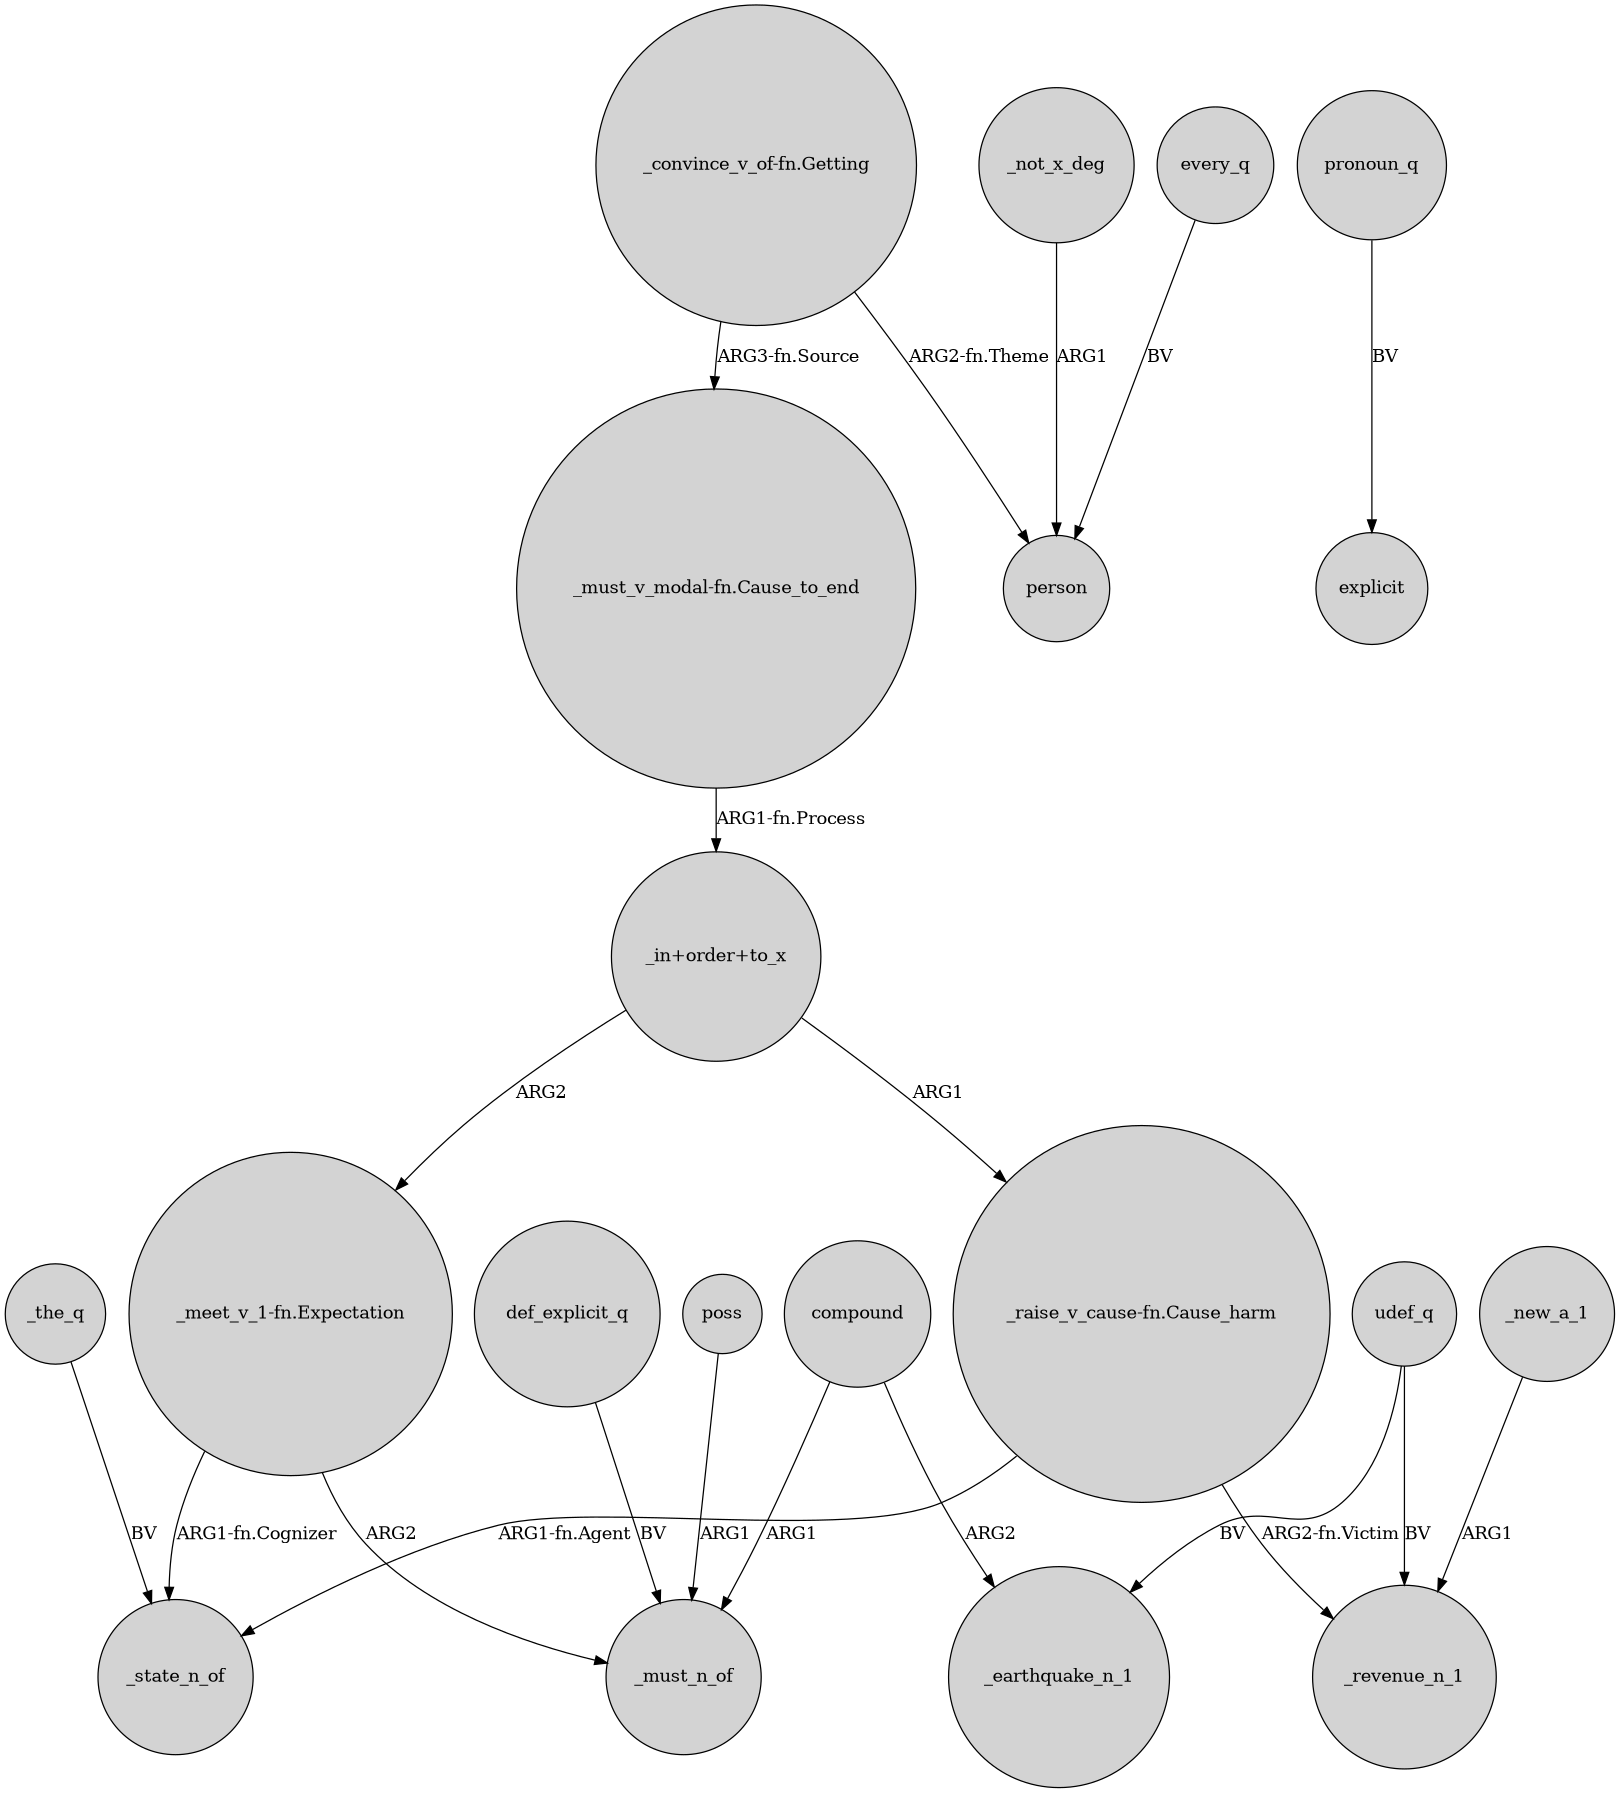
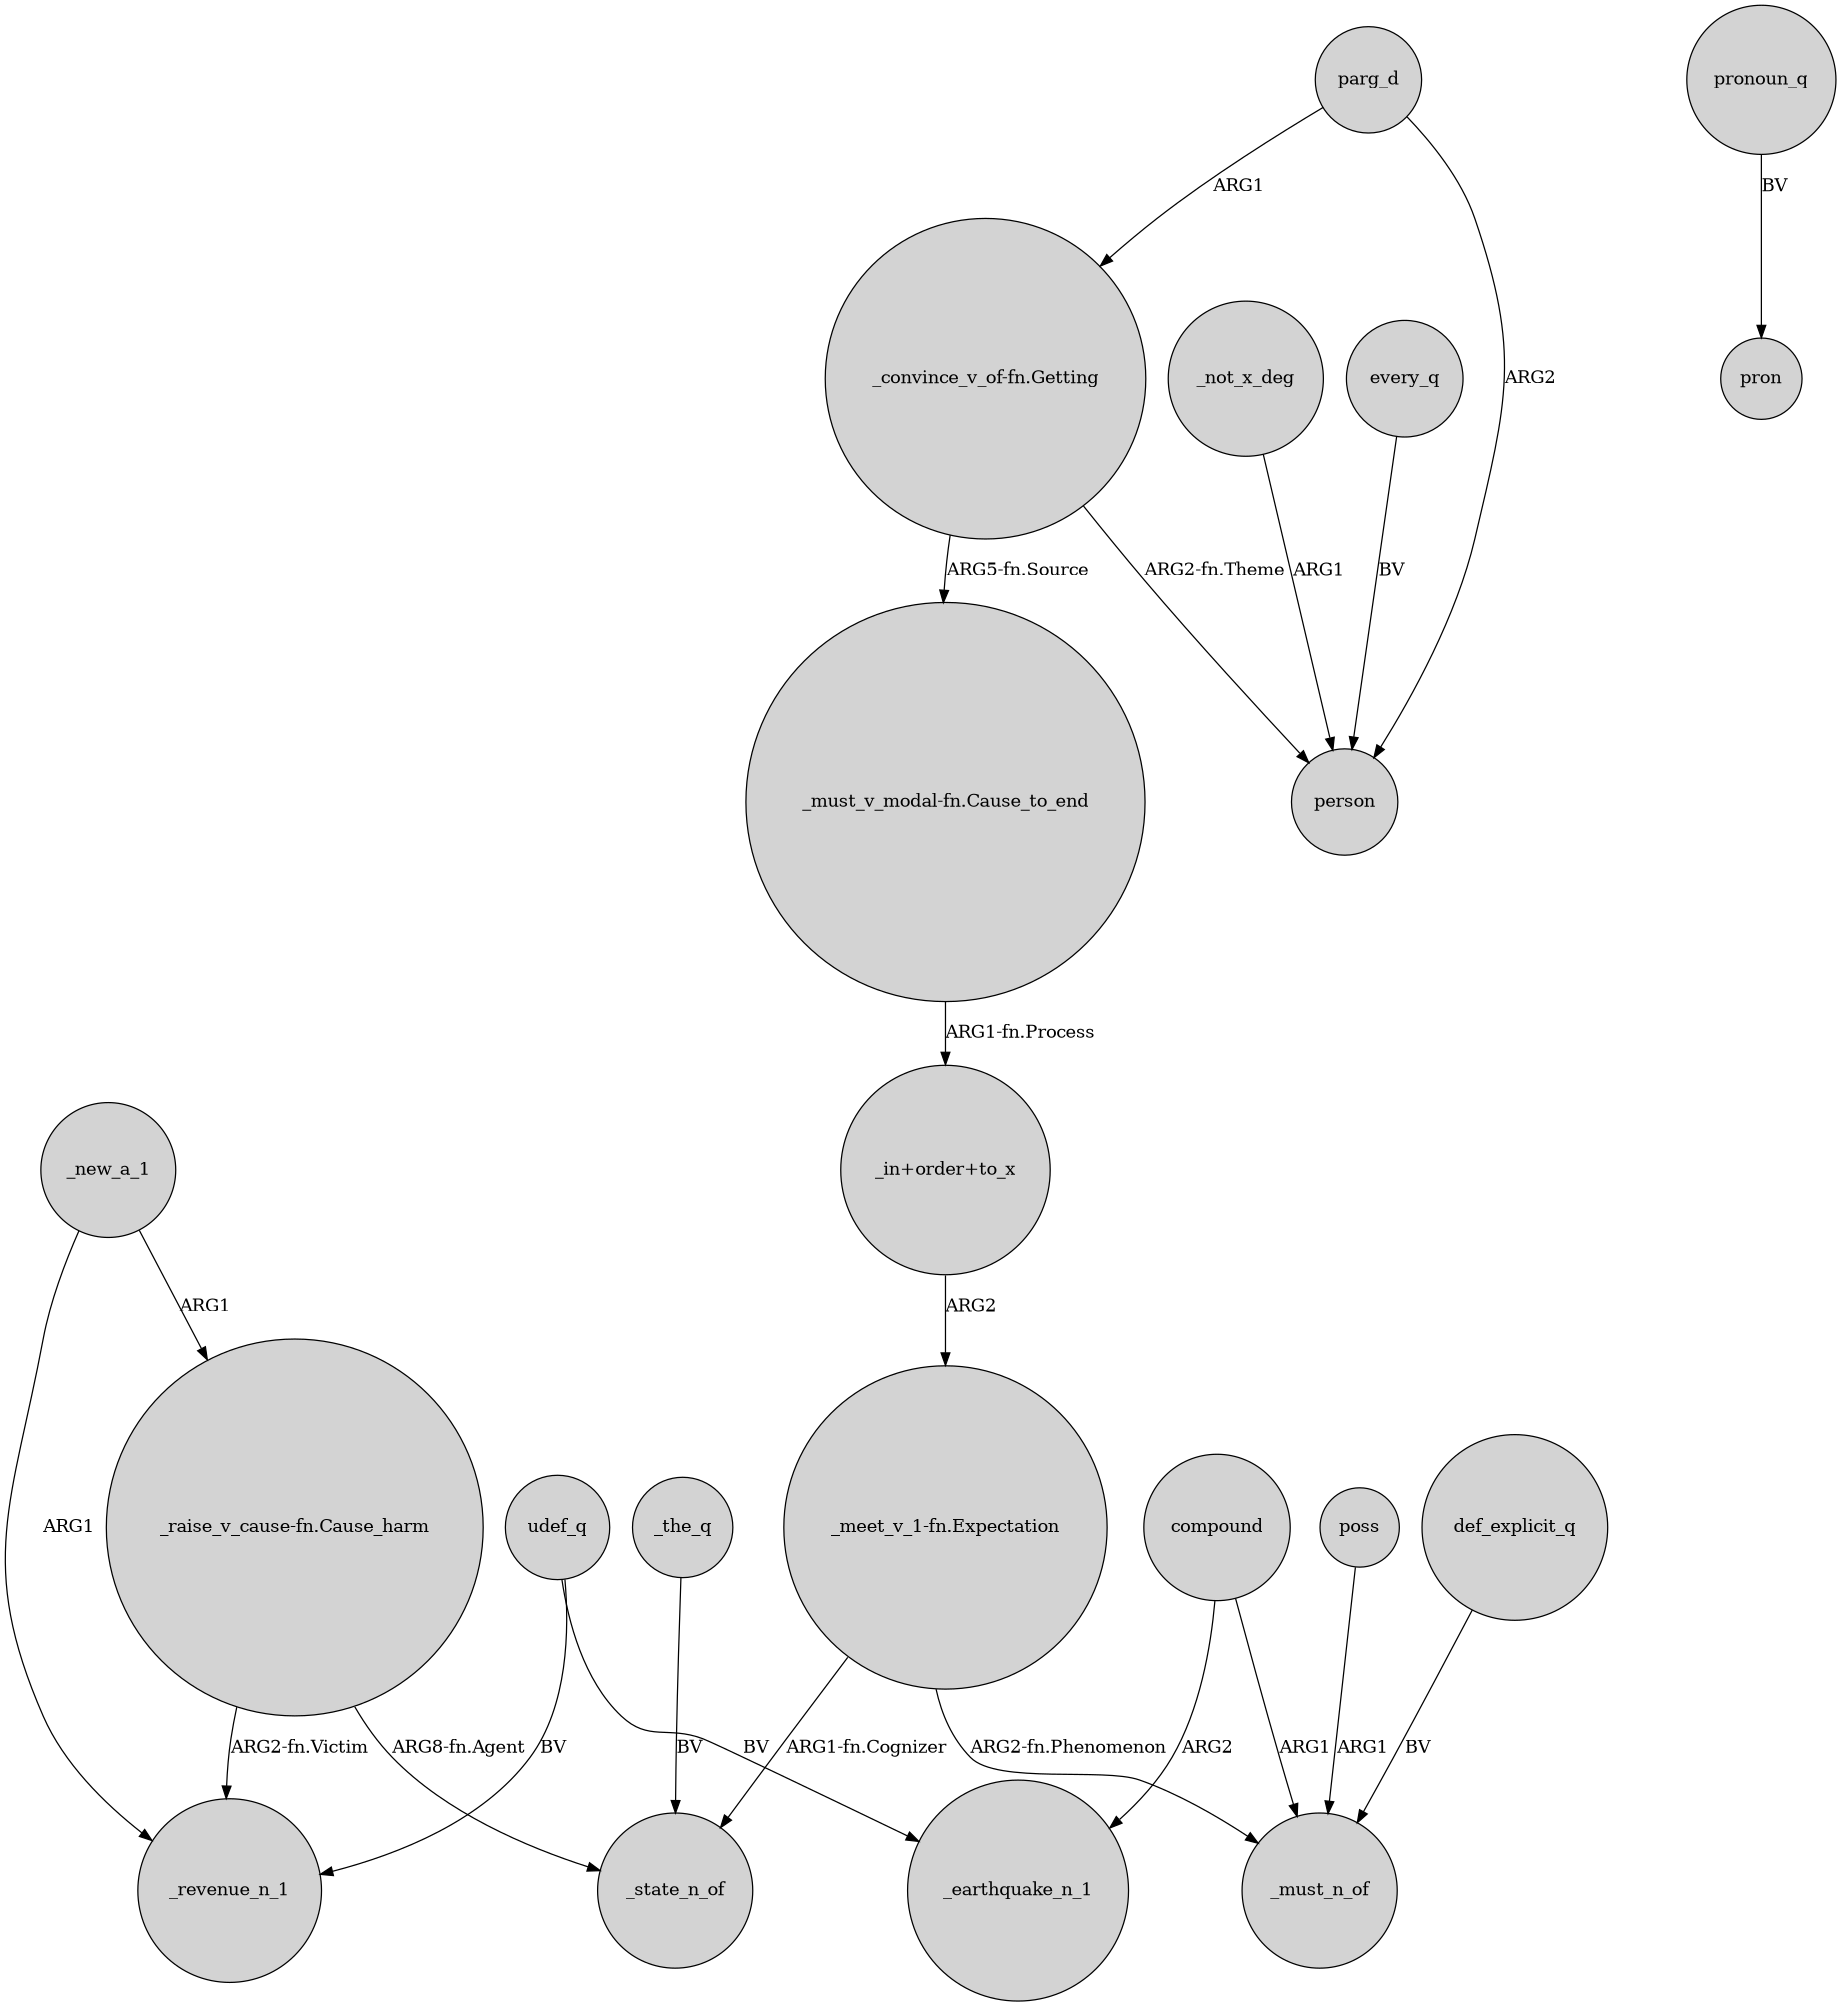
none -> (1368, 80)
(789, 357) -> (1018, 571)
(1372, 589) -> (1761, 379)
(901, 1093) -> (170, 1289)
(391, 1535) -> (1069, 1748)
(565, 1535) -> (459, 1748)
